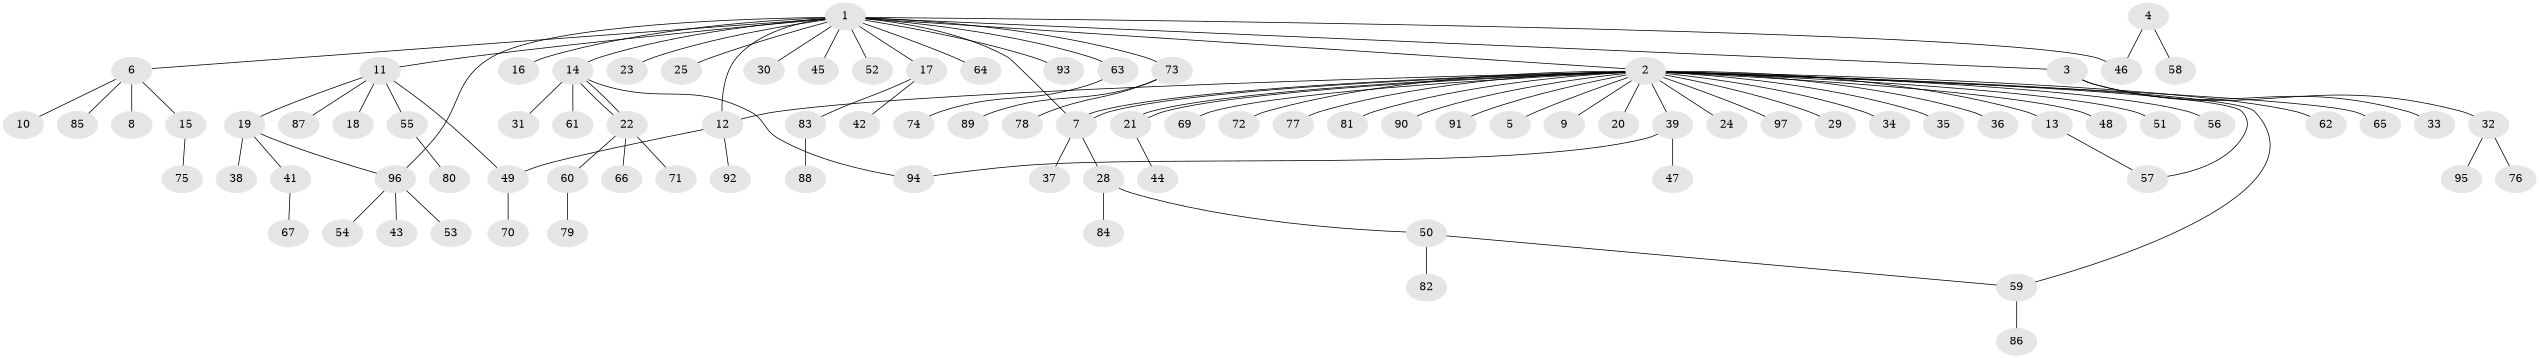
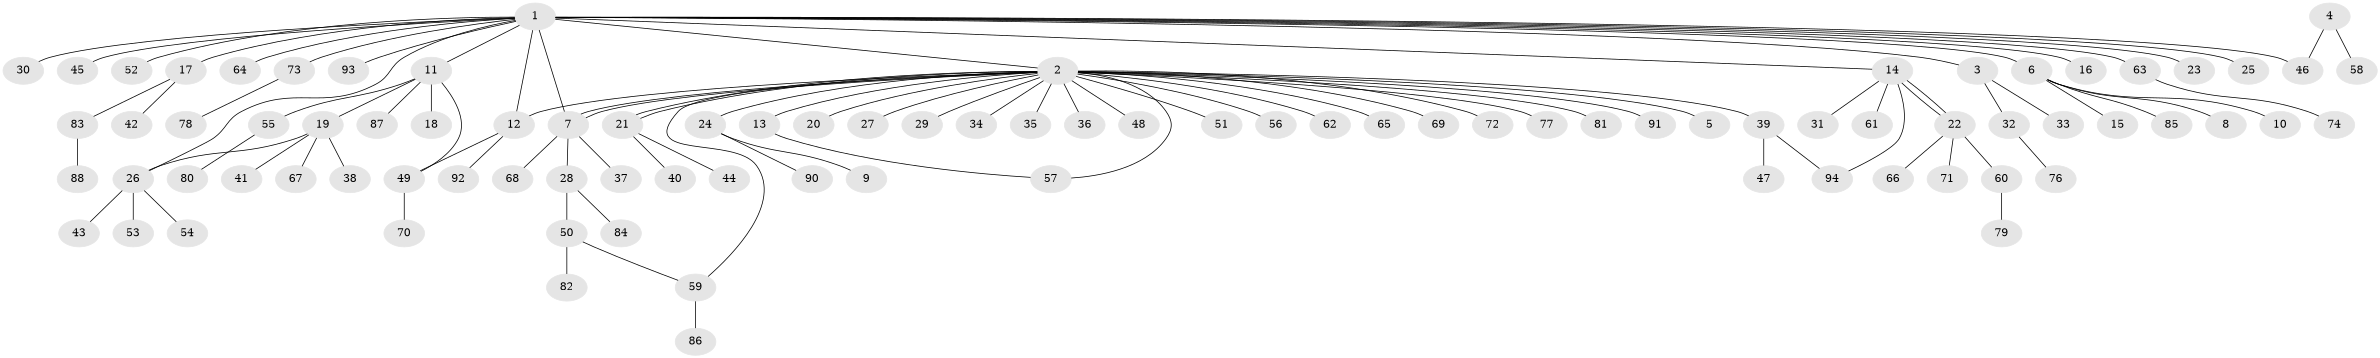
(1520, 89) -> (759, 152)
(1605, 98) -> (786, 152)
(968, 125) -> none
(1781, 125) -> (868, 125)
(182, 179) -> none
(395, 179) -> (133, 179)
none -> (513, 179)
none -> (675, 179)
(2462, 179) -> none
(289, 206) -> (309, 152)
